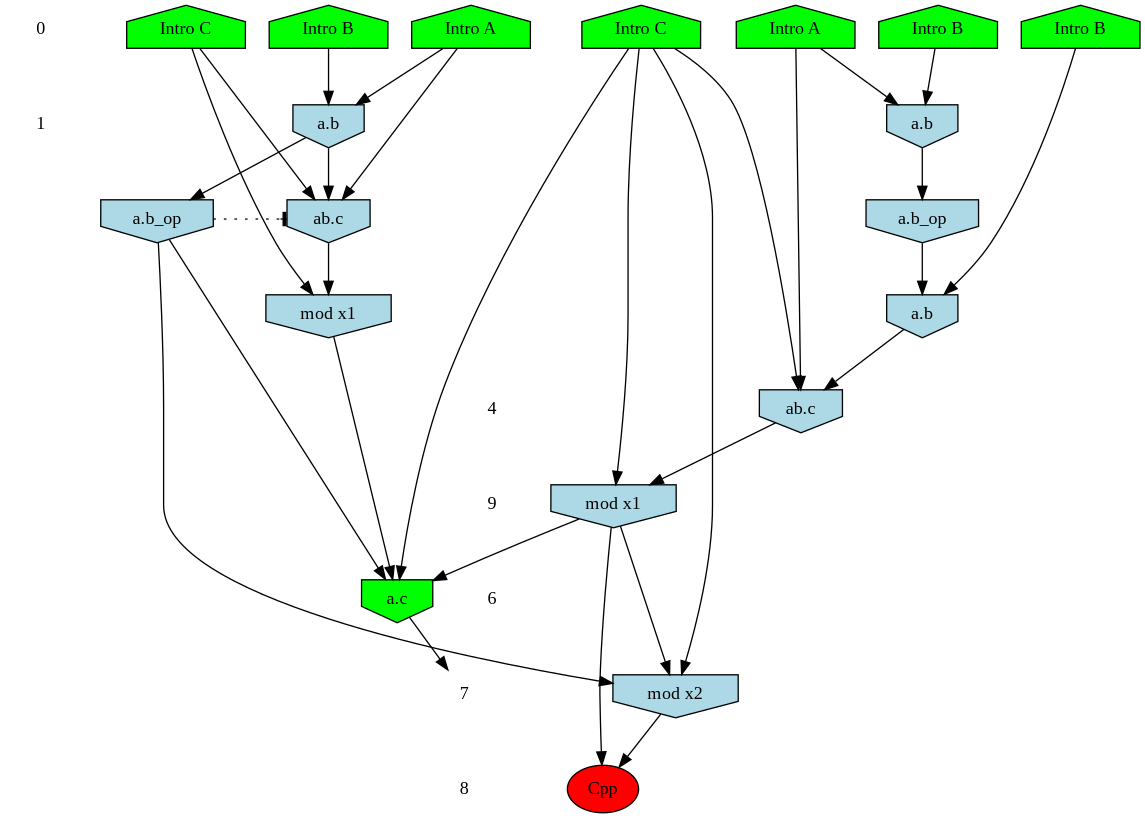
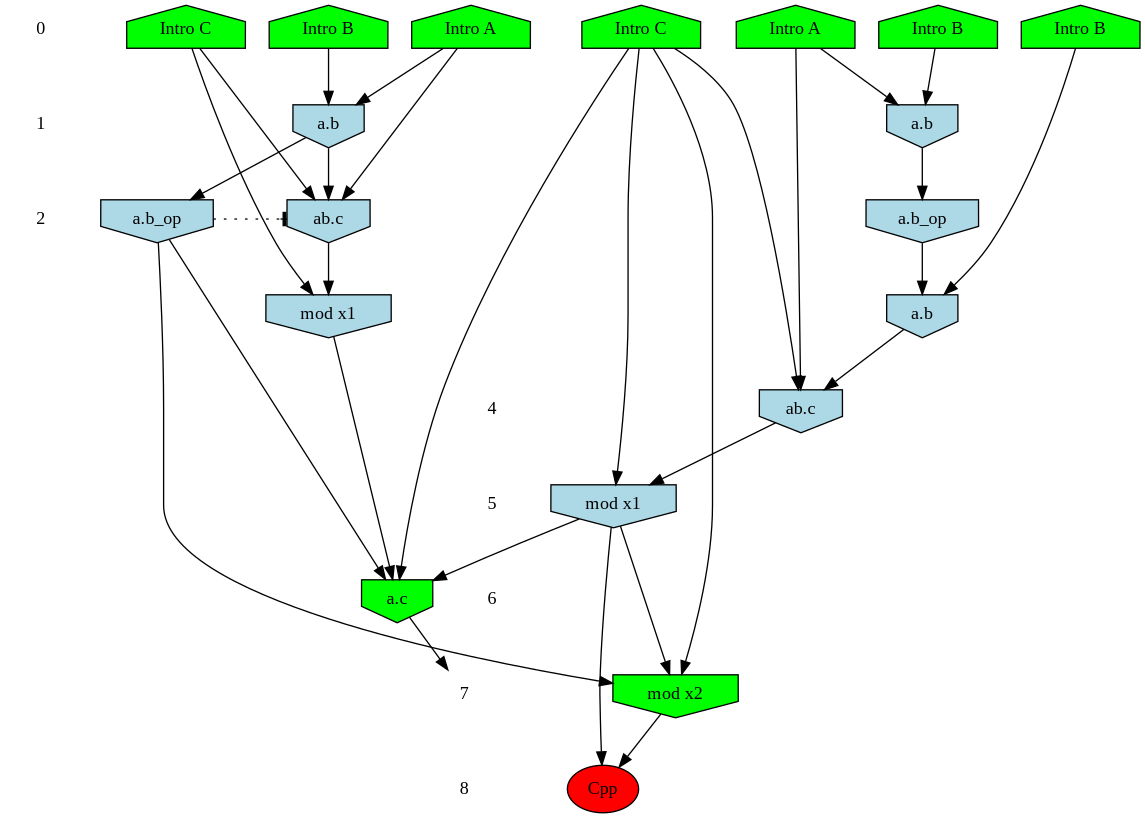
none -> (41, 219)
(492, 504) -> (492, 504)
(676, 694) -> (676, 694)
